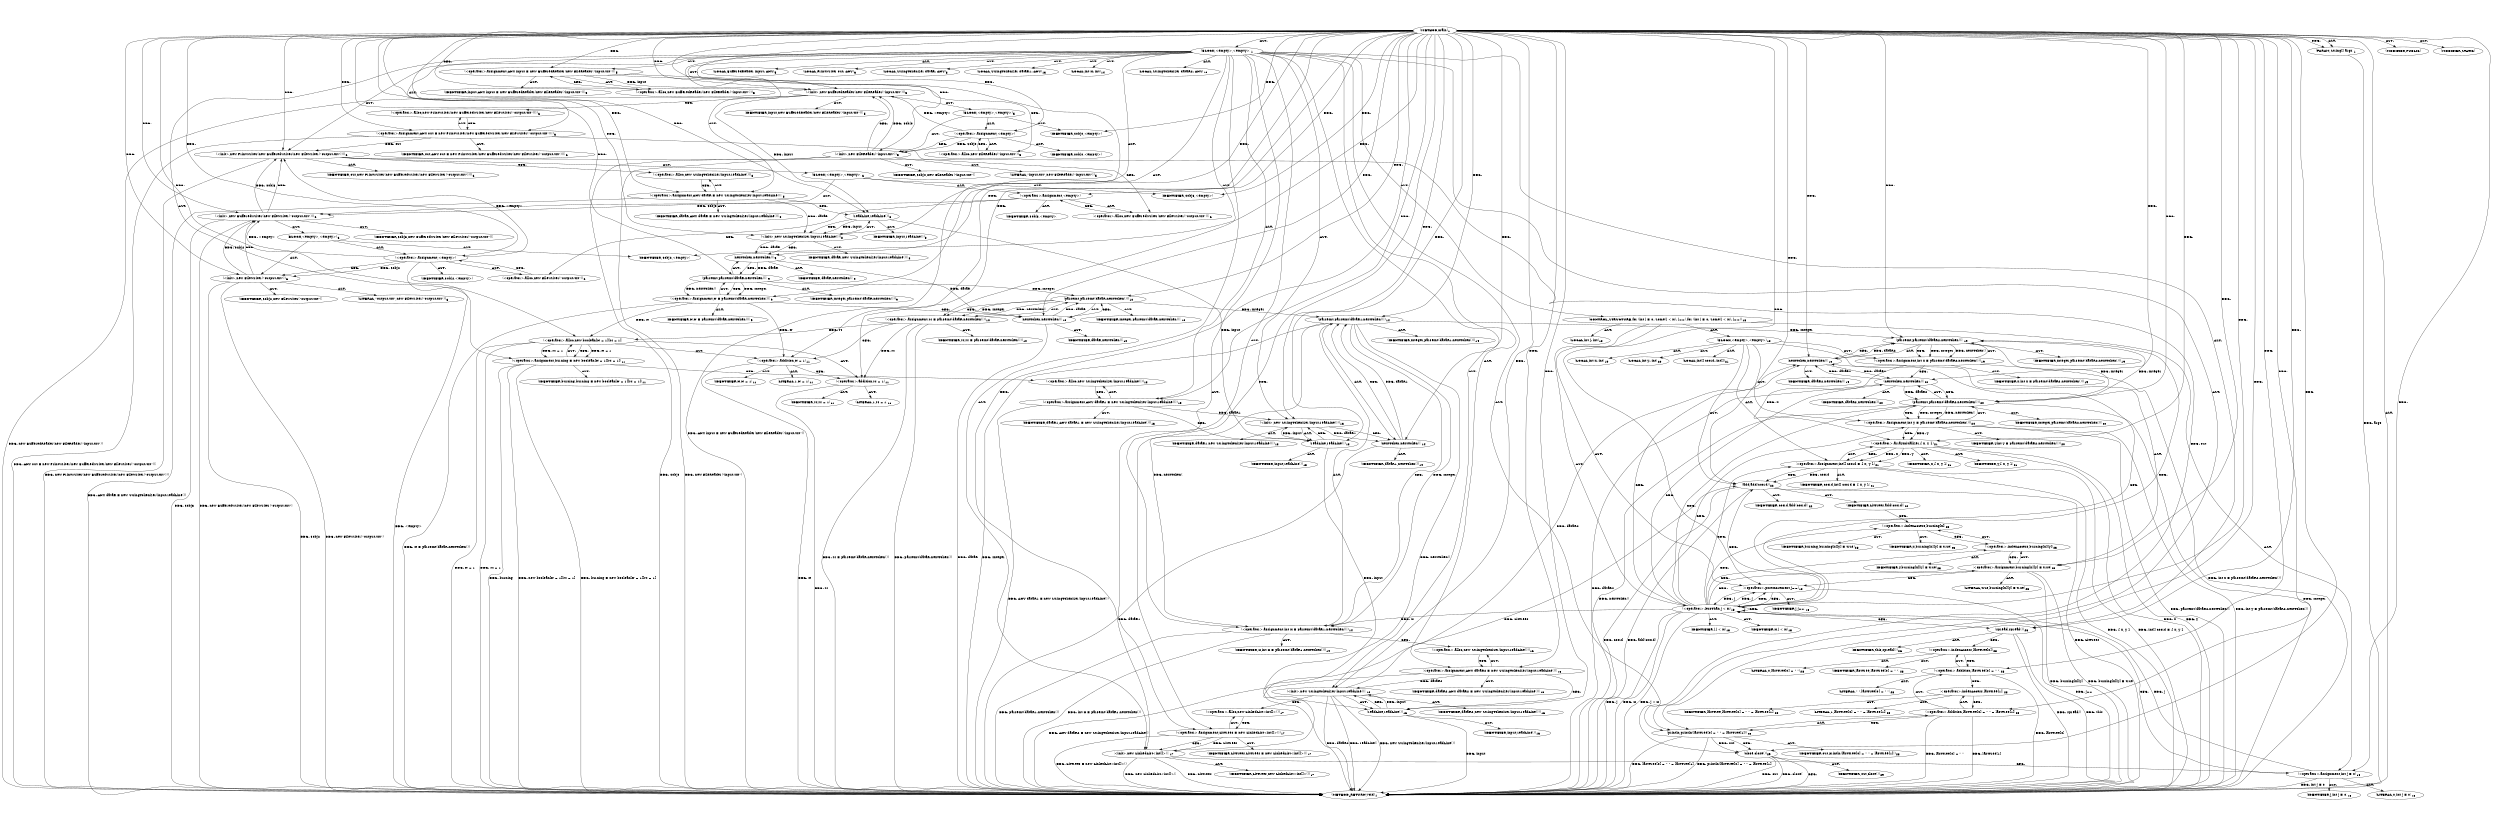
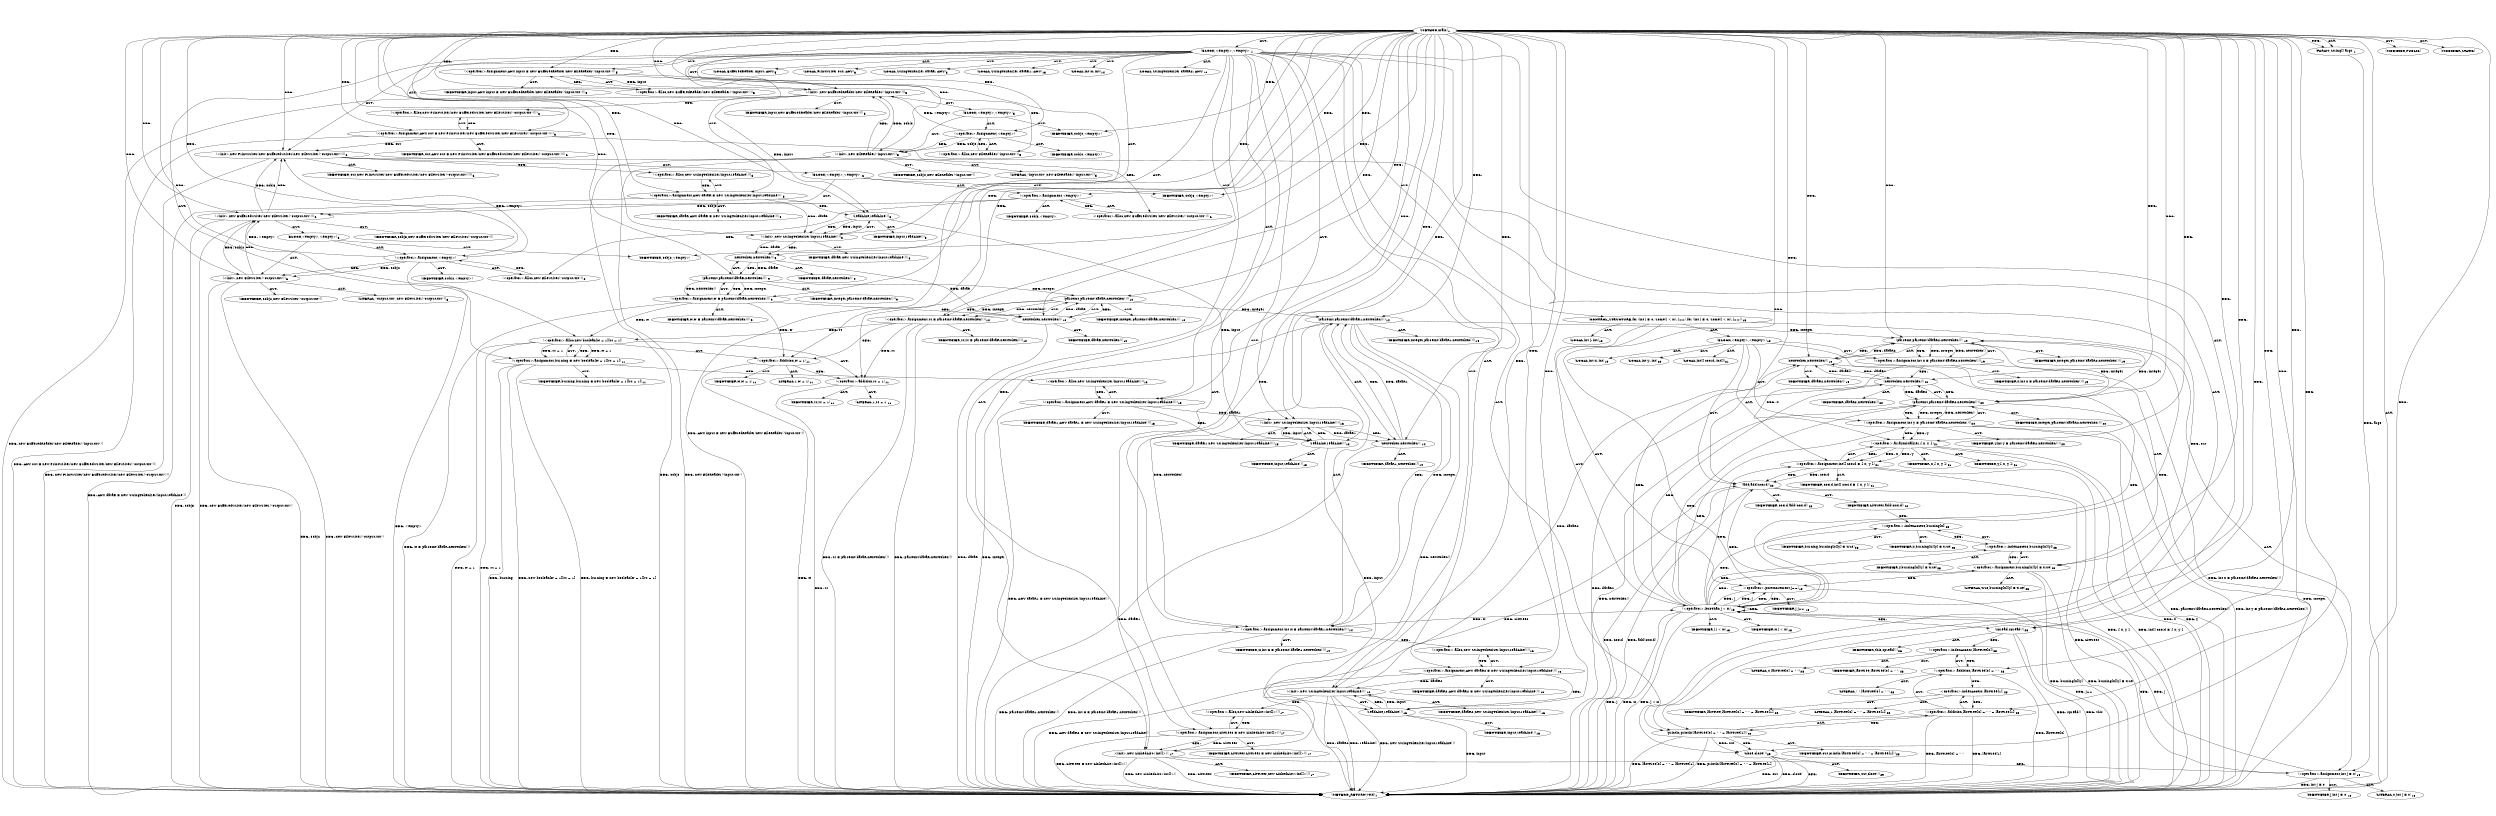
(1499, 613) -> (1497, 616)
